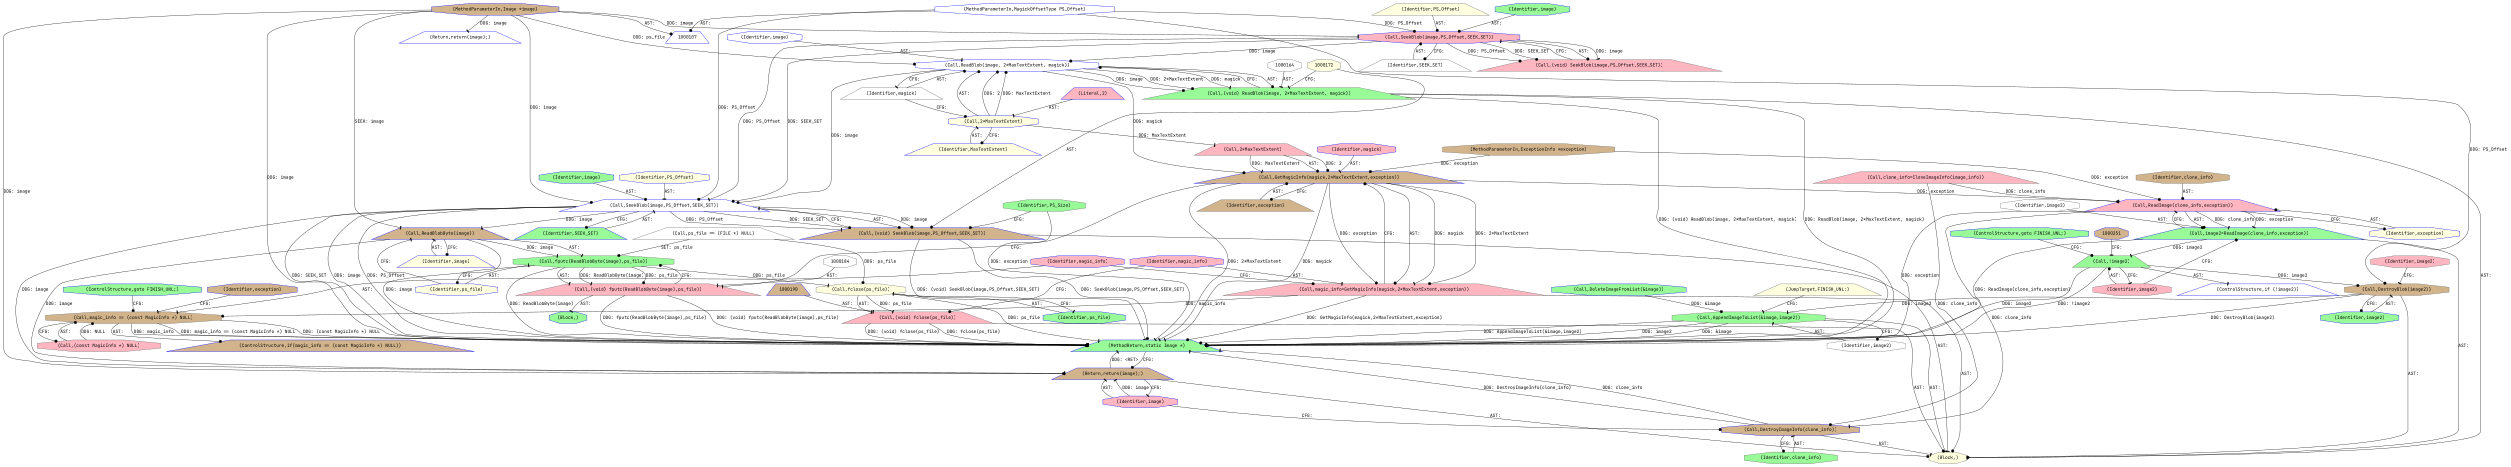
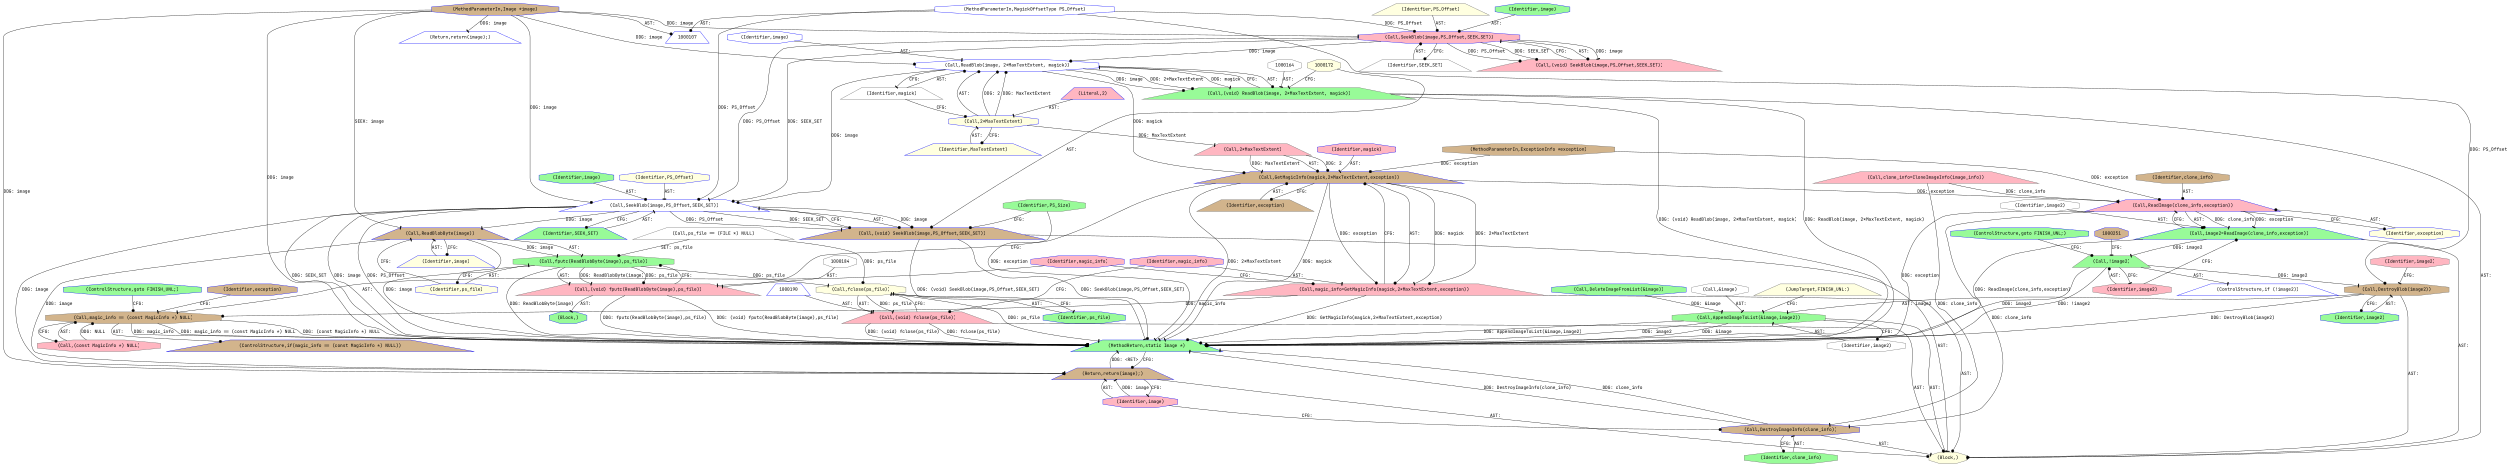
(649, 37) -> (649, 37)
(1214, 73) -> (1214, 73)
(2252, 275) -> (2252, 275)
(788, 290) -> (788, 290)
none -> (1720, 290)
none -> (908, 299)
(1683, 304) -> (1683, 304)
(1917, 304) -> (1917, 304)
(1972, 352) -> (1972, 352)
